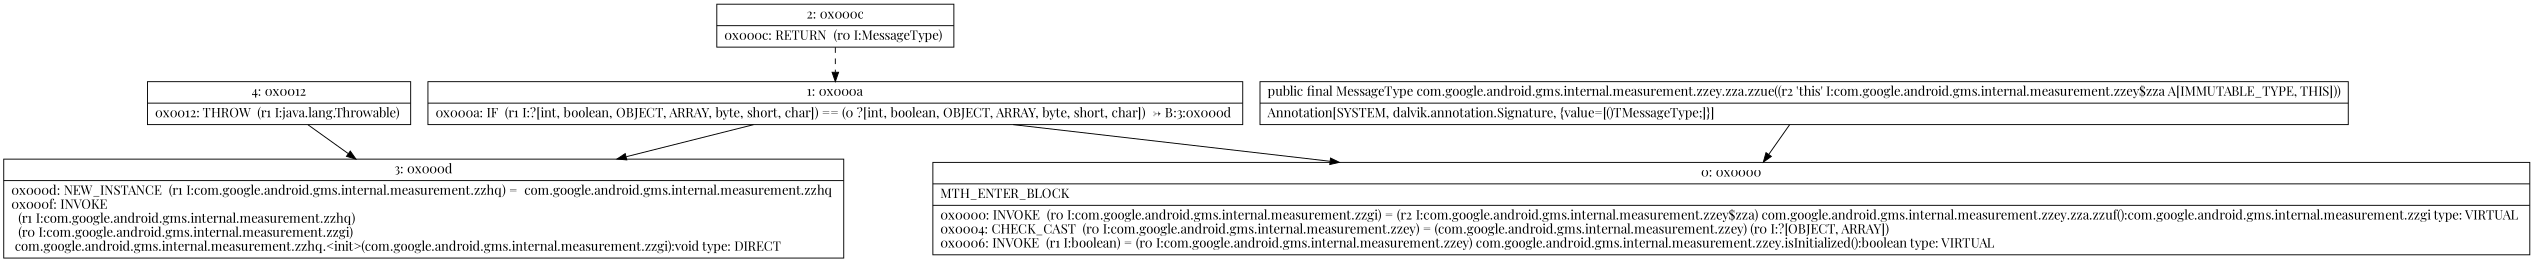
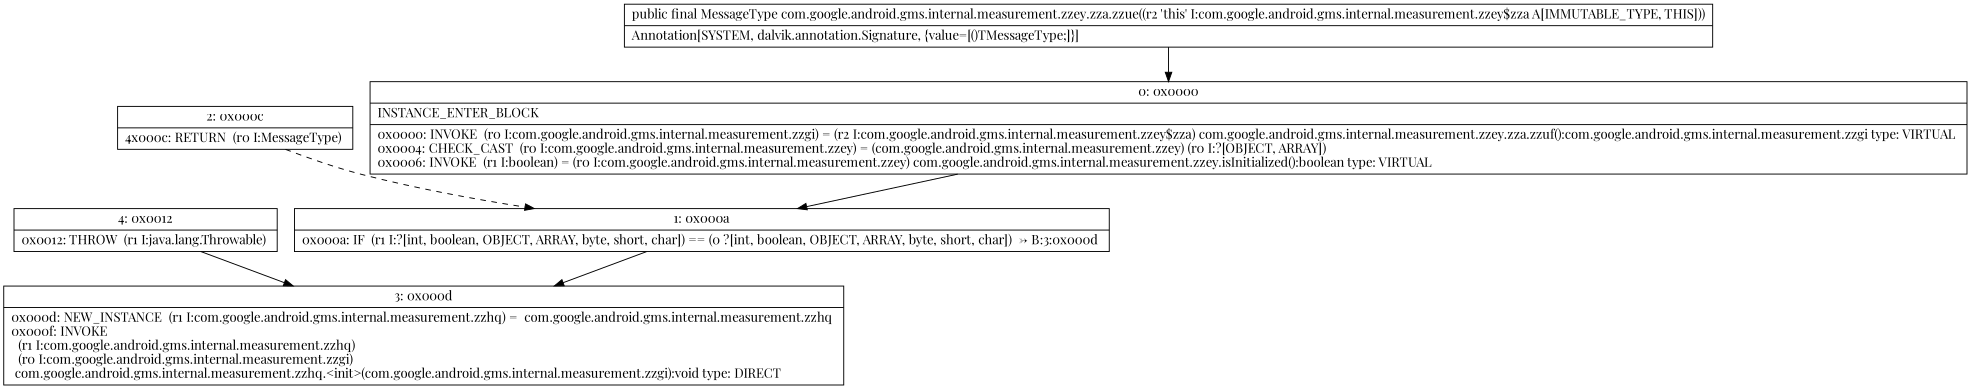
(835, 36) -> (235, 138)
(1172, 143) -> (882, 190)
(1005, 194) -> (458, 113)
